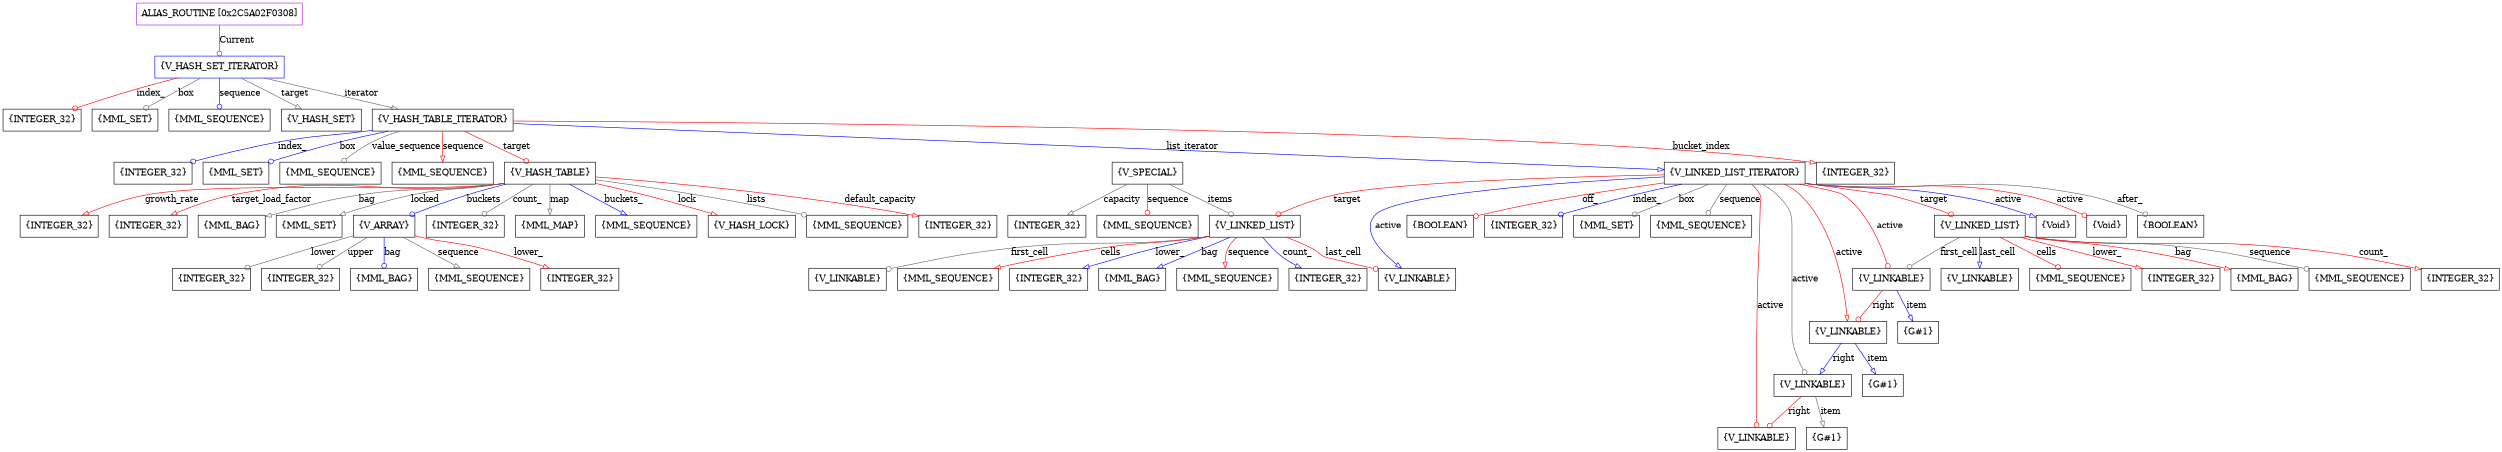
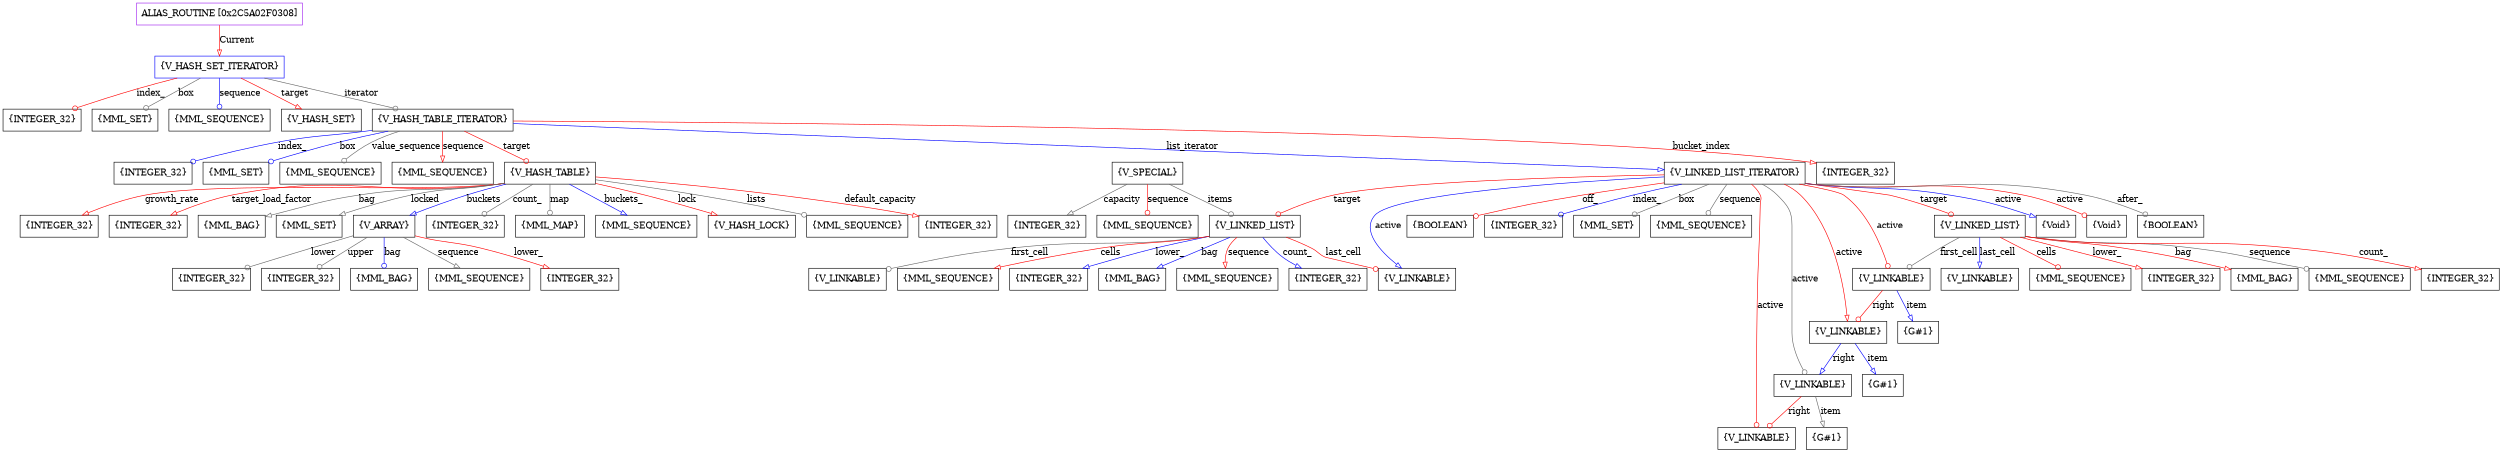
(219, 38) -> (219, 38)
(269, 92) -> (269, 92)
(329, 93) -> (329, 93)
(460, 197) -> (460, 197)
(550, 197) -> (550, 197)
